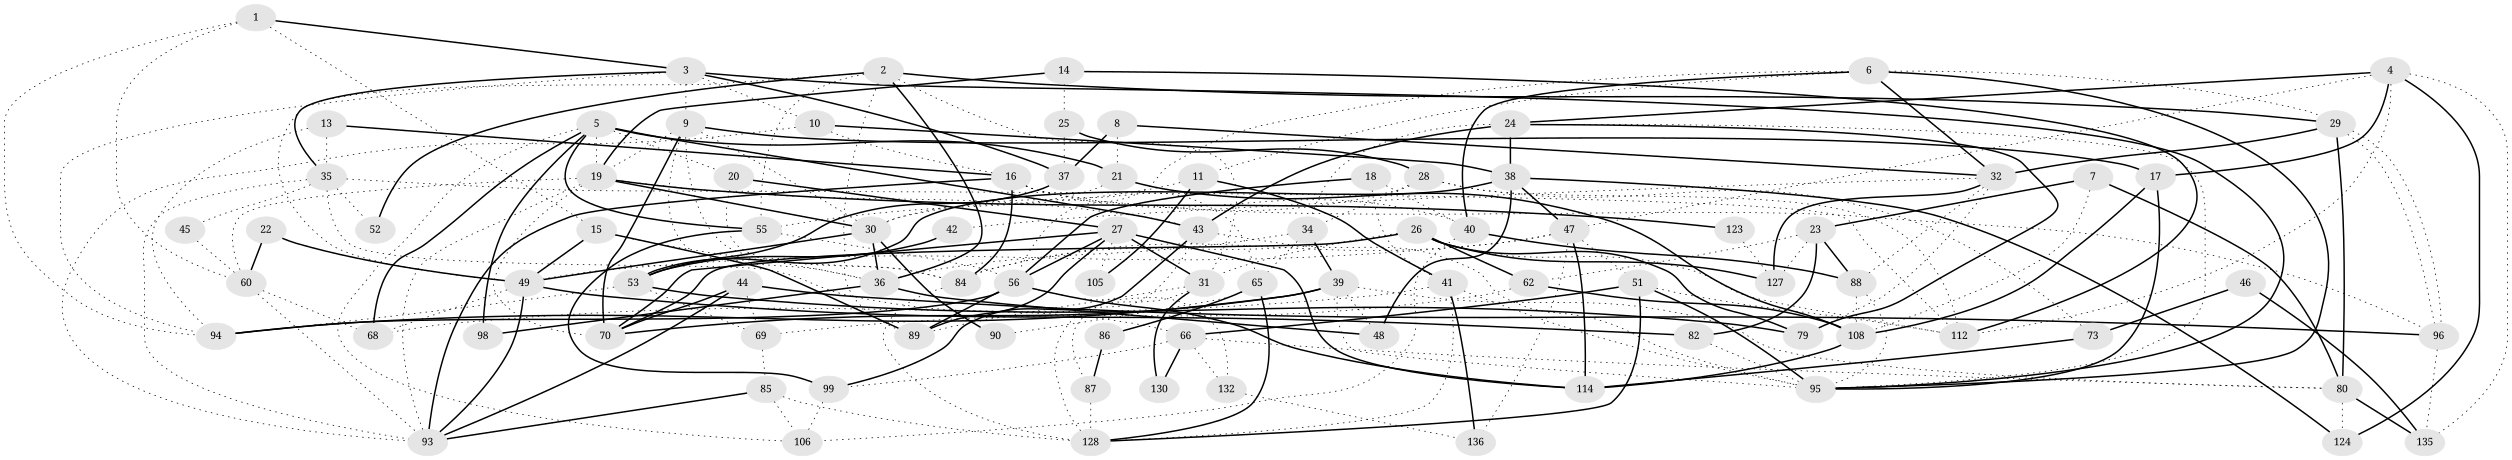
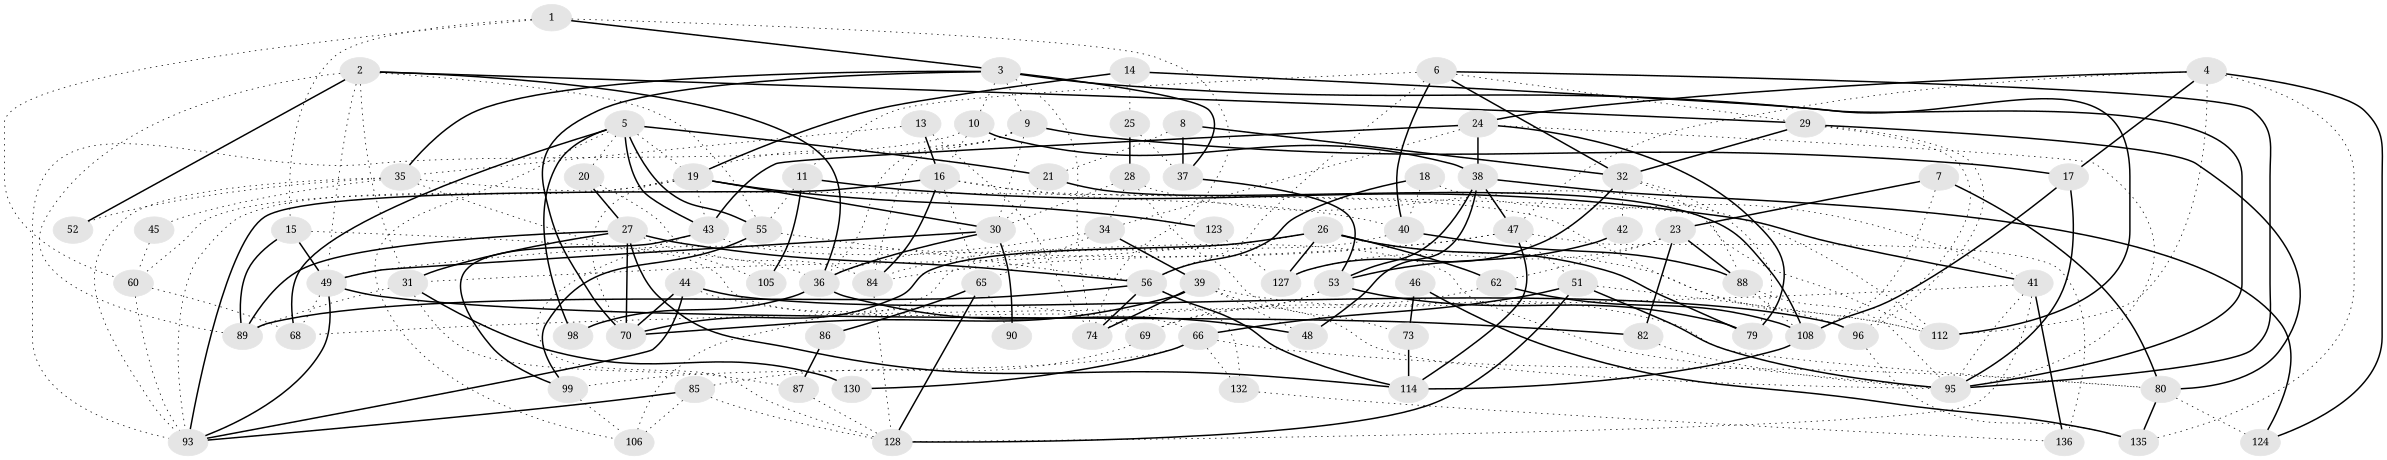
(632, 228) -> (675, 91)
(266, 230) -> none
(216, 336) -> (1092, 336)
